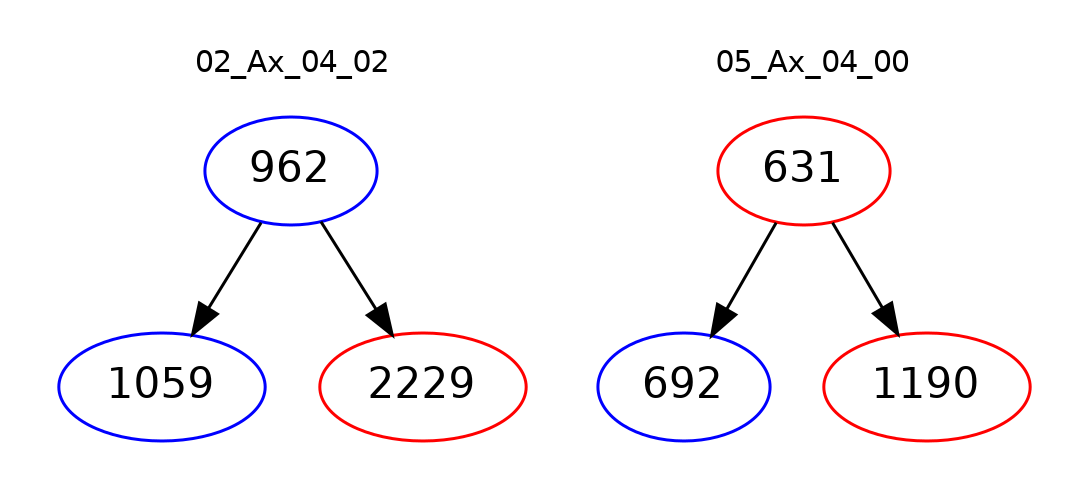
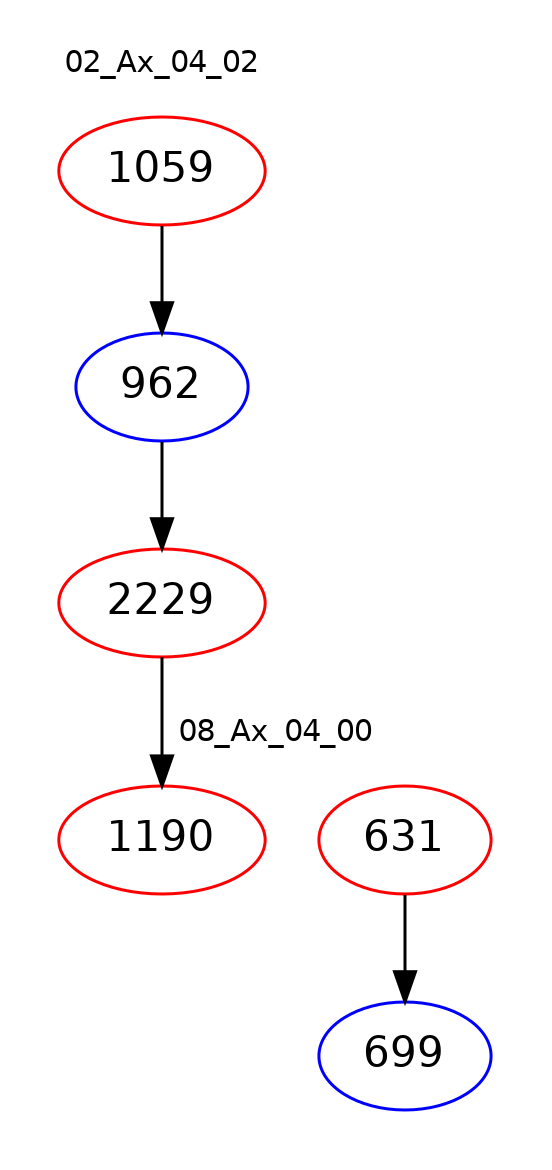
(813, 64) -> (276, 734)
(235, 265) -> (162, 264)
(858, 265) -> (162, 723)
(162, 387) -> (162, 171)
(684, 387) -> (405, 1056)
